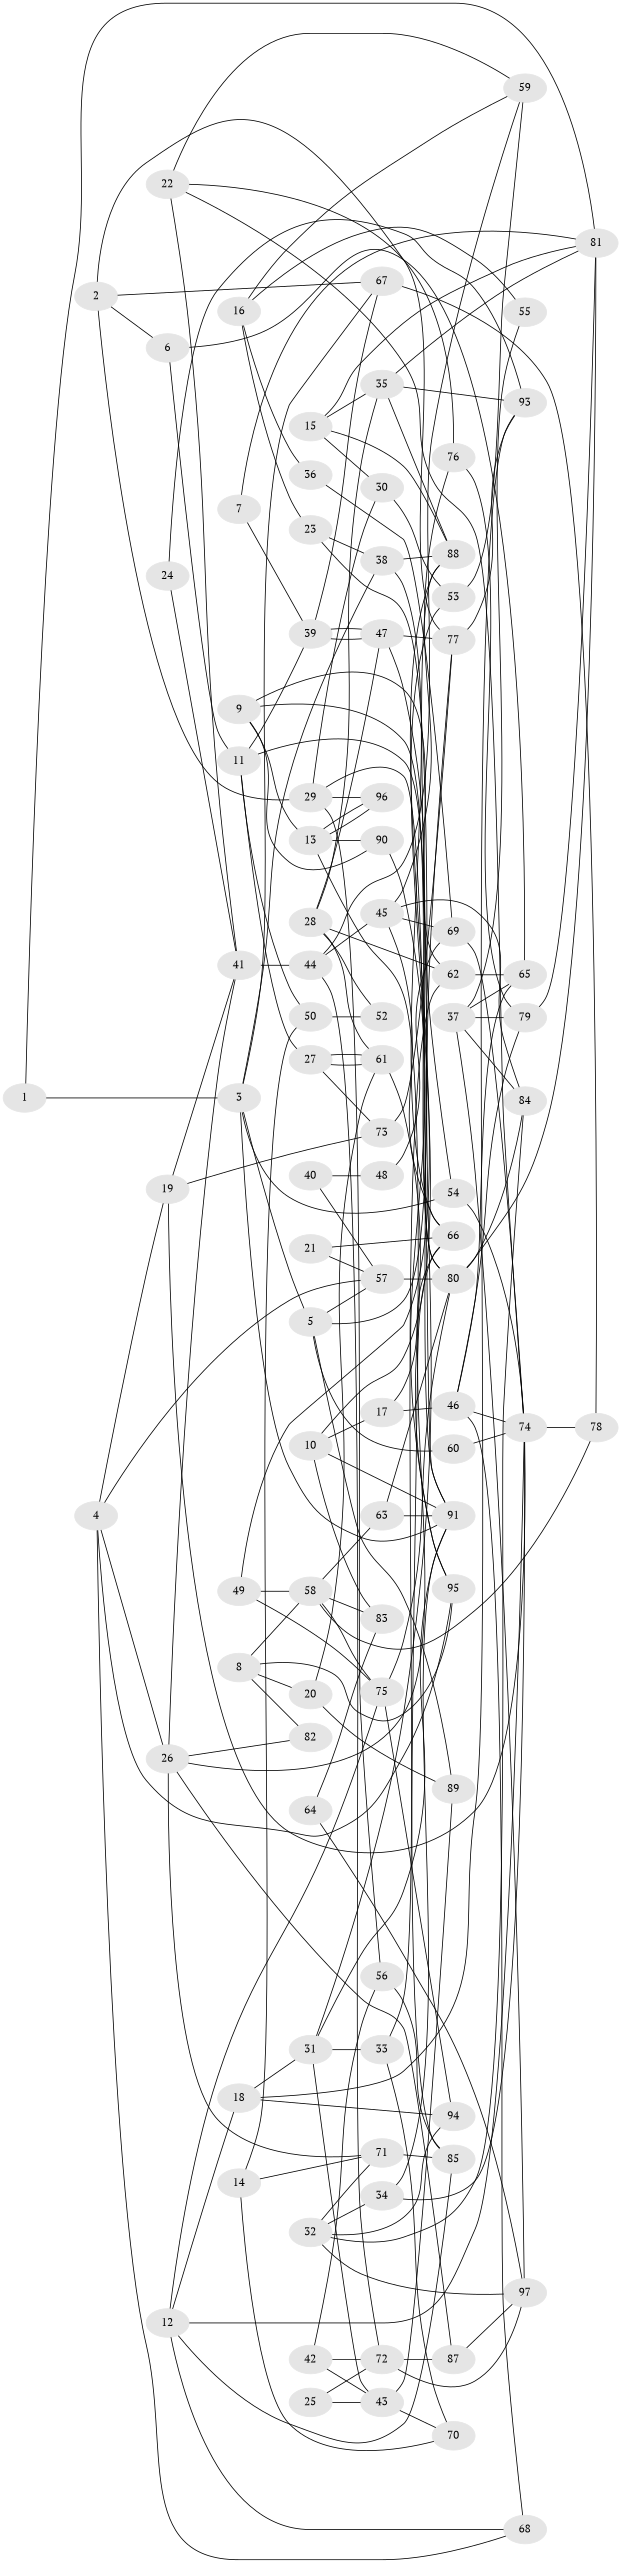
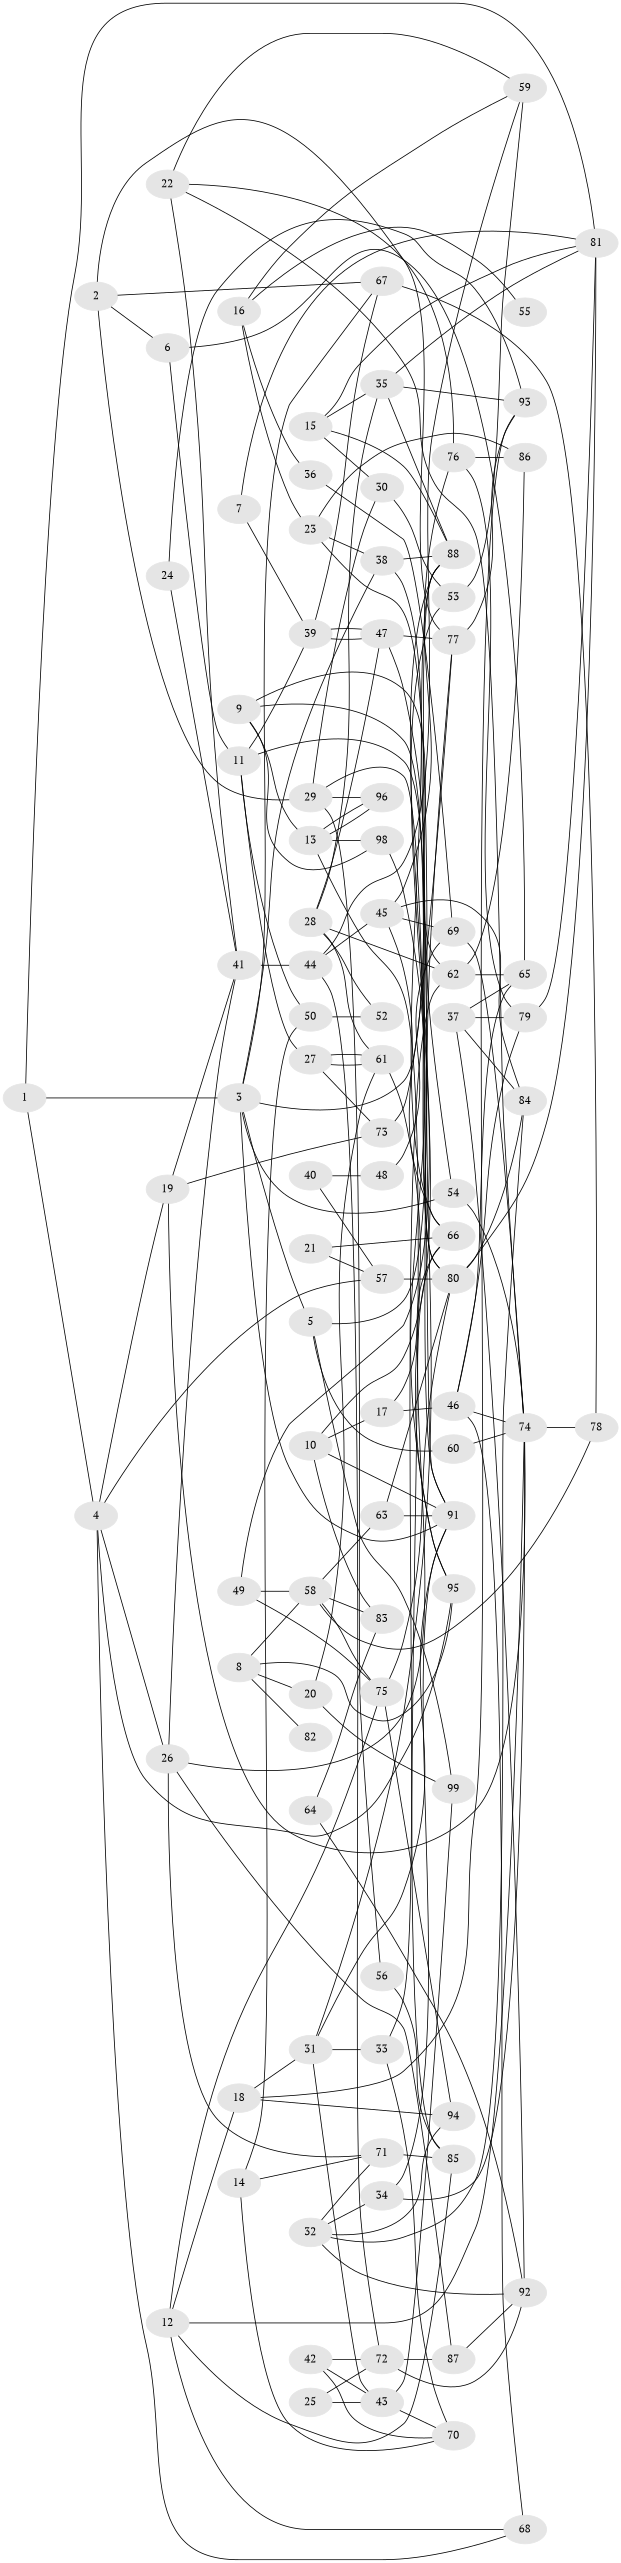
none -> (525, 458)
(500, 668) -> none
(382, 841) -> (382, 841)
none -> (424, 899)
(346, 1301) -> none
none -> (60, 1307)
(242, 1748) -> none
(454, 1789) -> (454, 1789)
(341, 2167) -> (364, 2426)
(525, 2293) -> (525, 2293)
